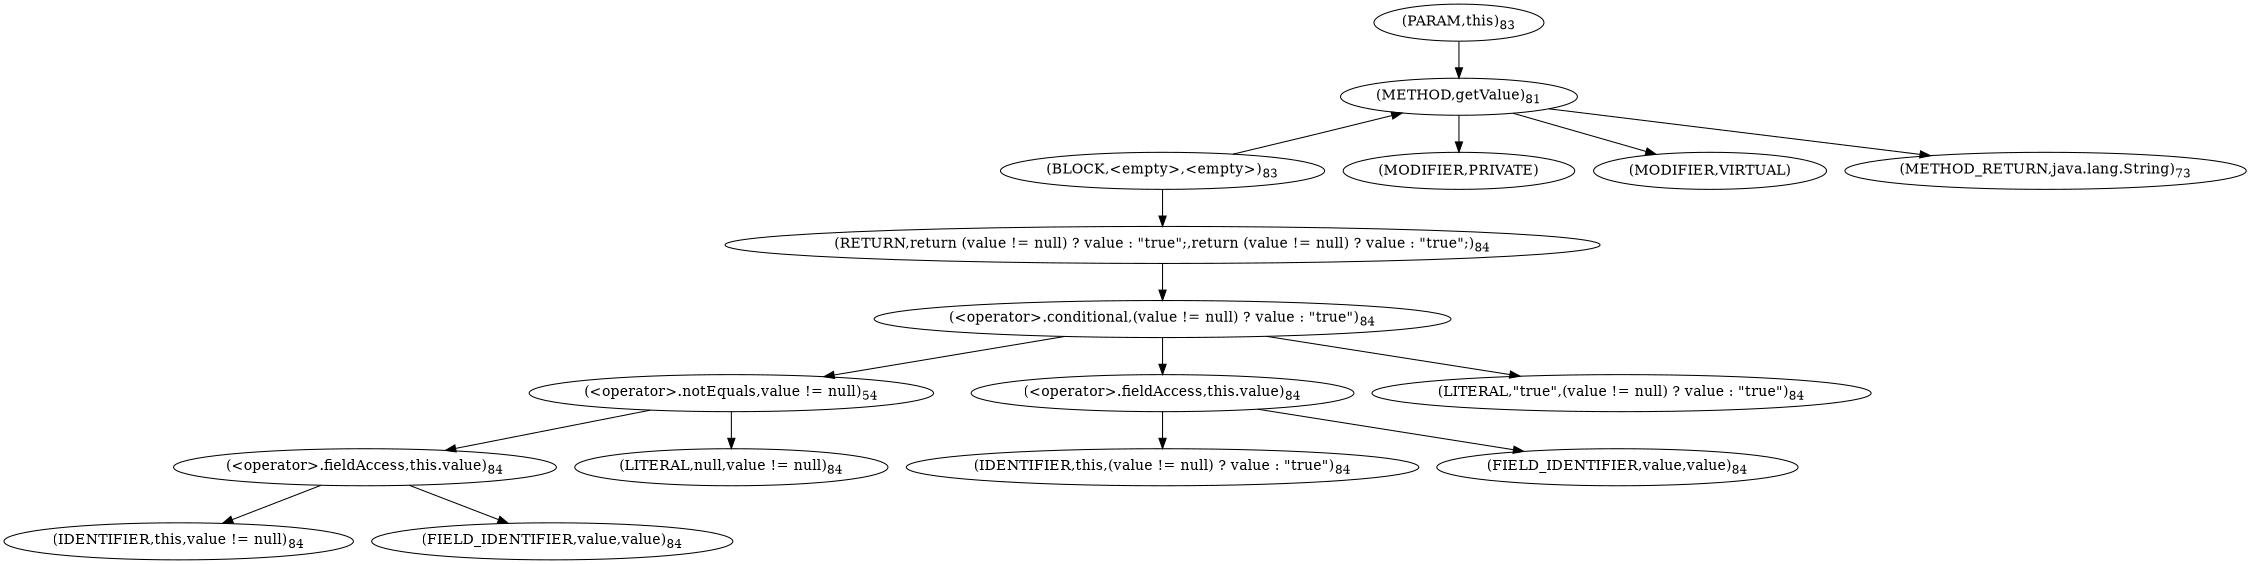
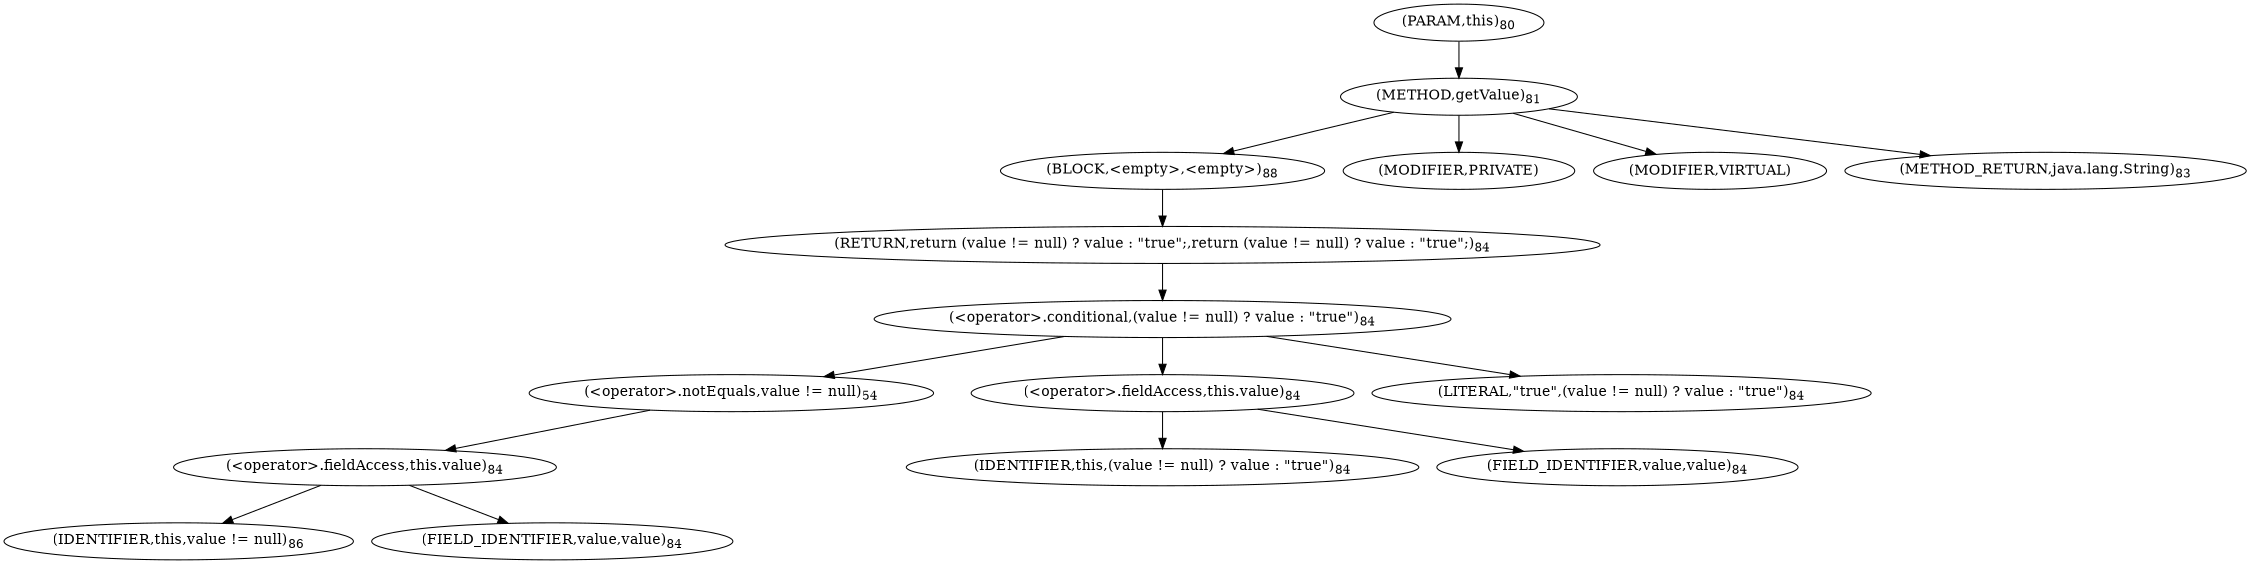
(1508, 21) -> (1508, 21)
(1312, 135) -> (1314, 131)
(1271, 169) -> (1271, 169)
(2183, 169) -> (2183, 169)
(731, 467) -> none
(297, 540) -> (297, 540)
